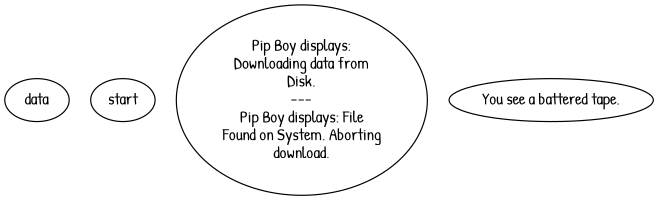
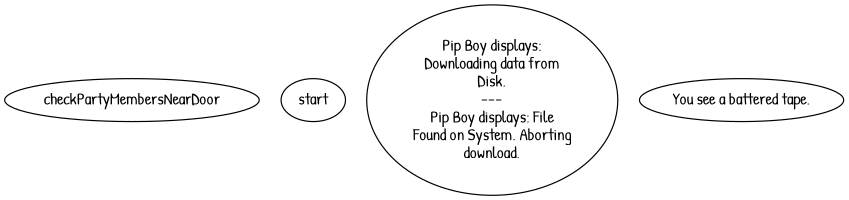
(37, 100) -> (132, 100)
